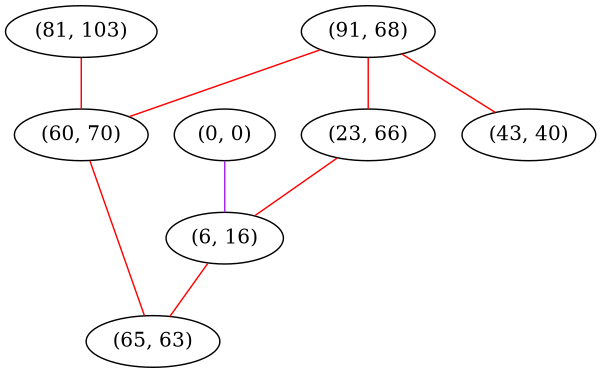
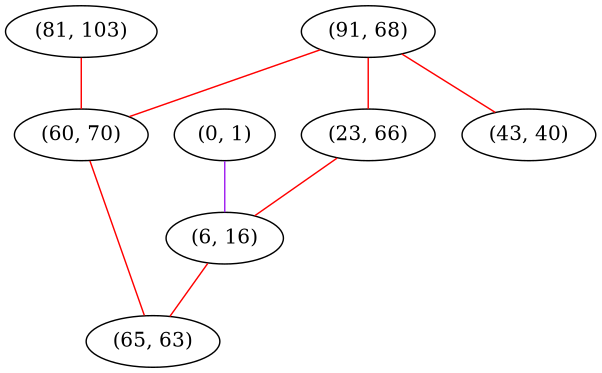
(225, 135) -> (225, 135)
